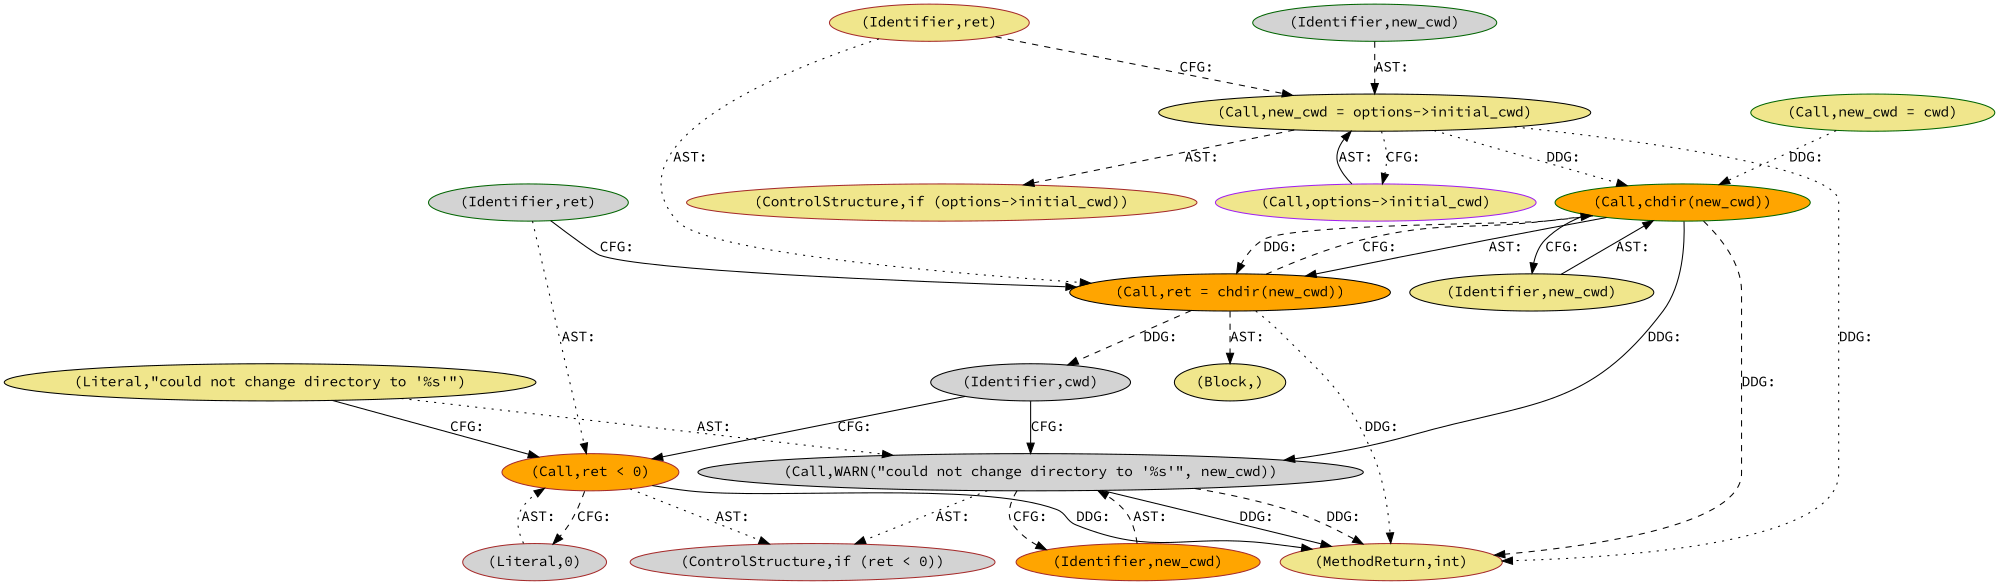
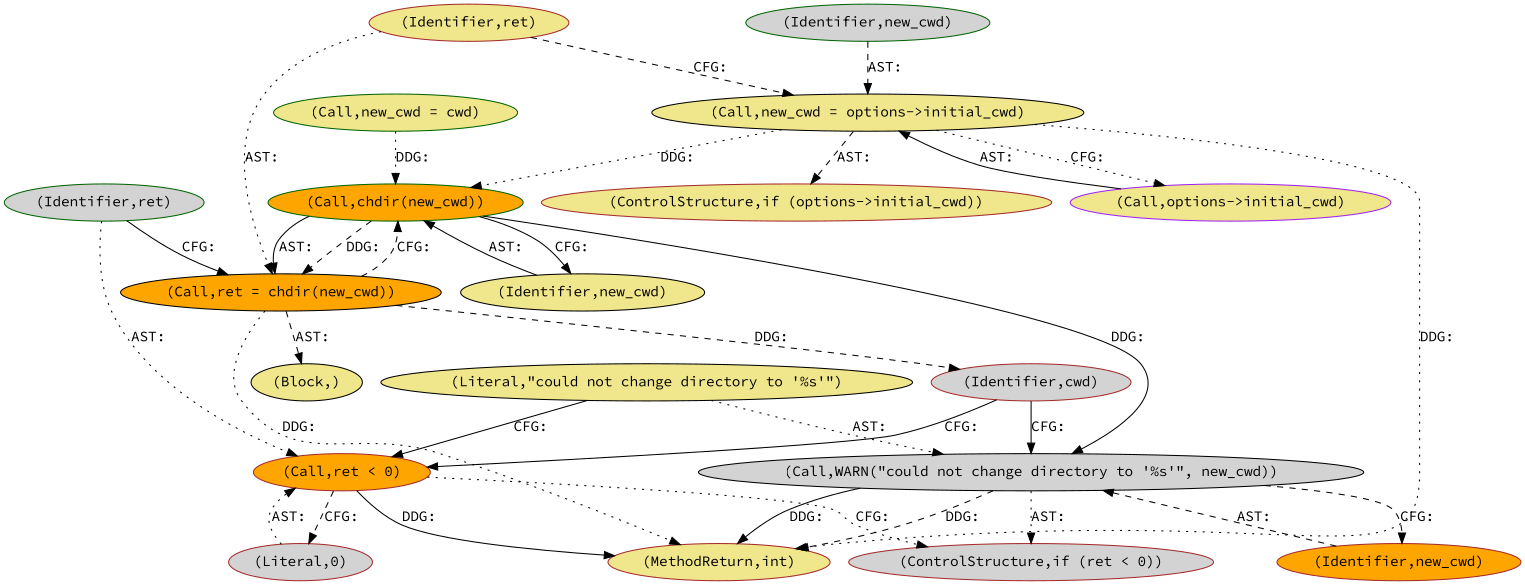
(1031, 382) -> (1031, 382)
(1742, 472) -> none
(737, 517) -> (877, 517)
